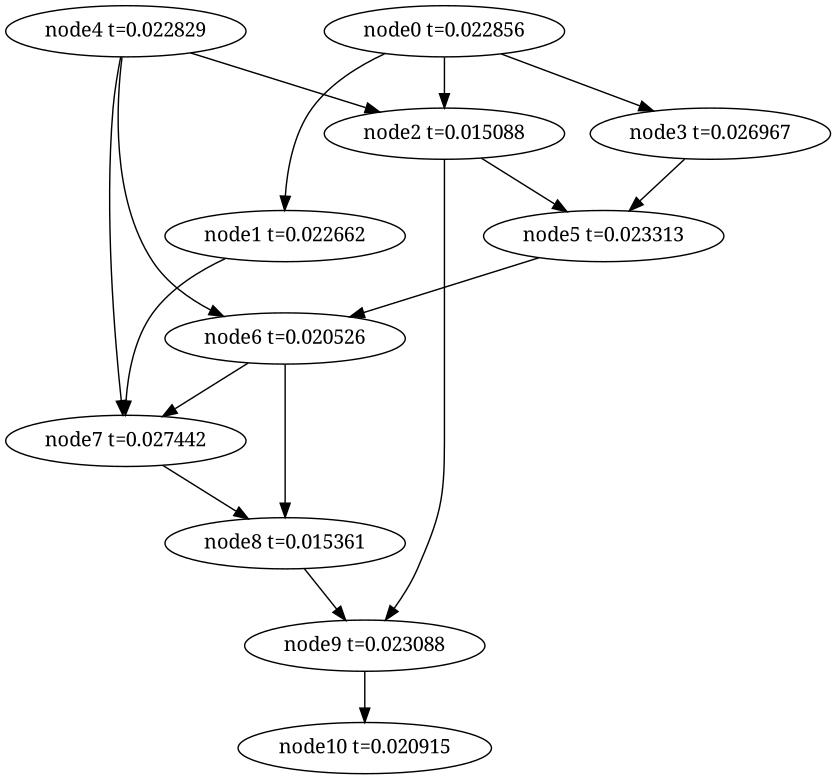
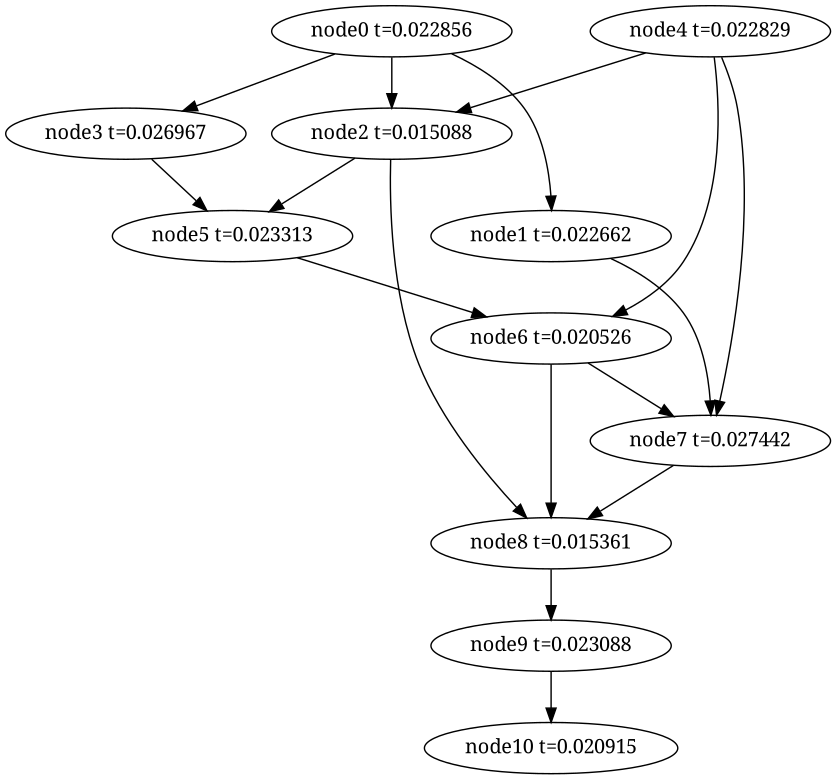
(444, 389) -> (413, 348)
